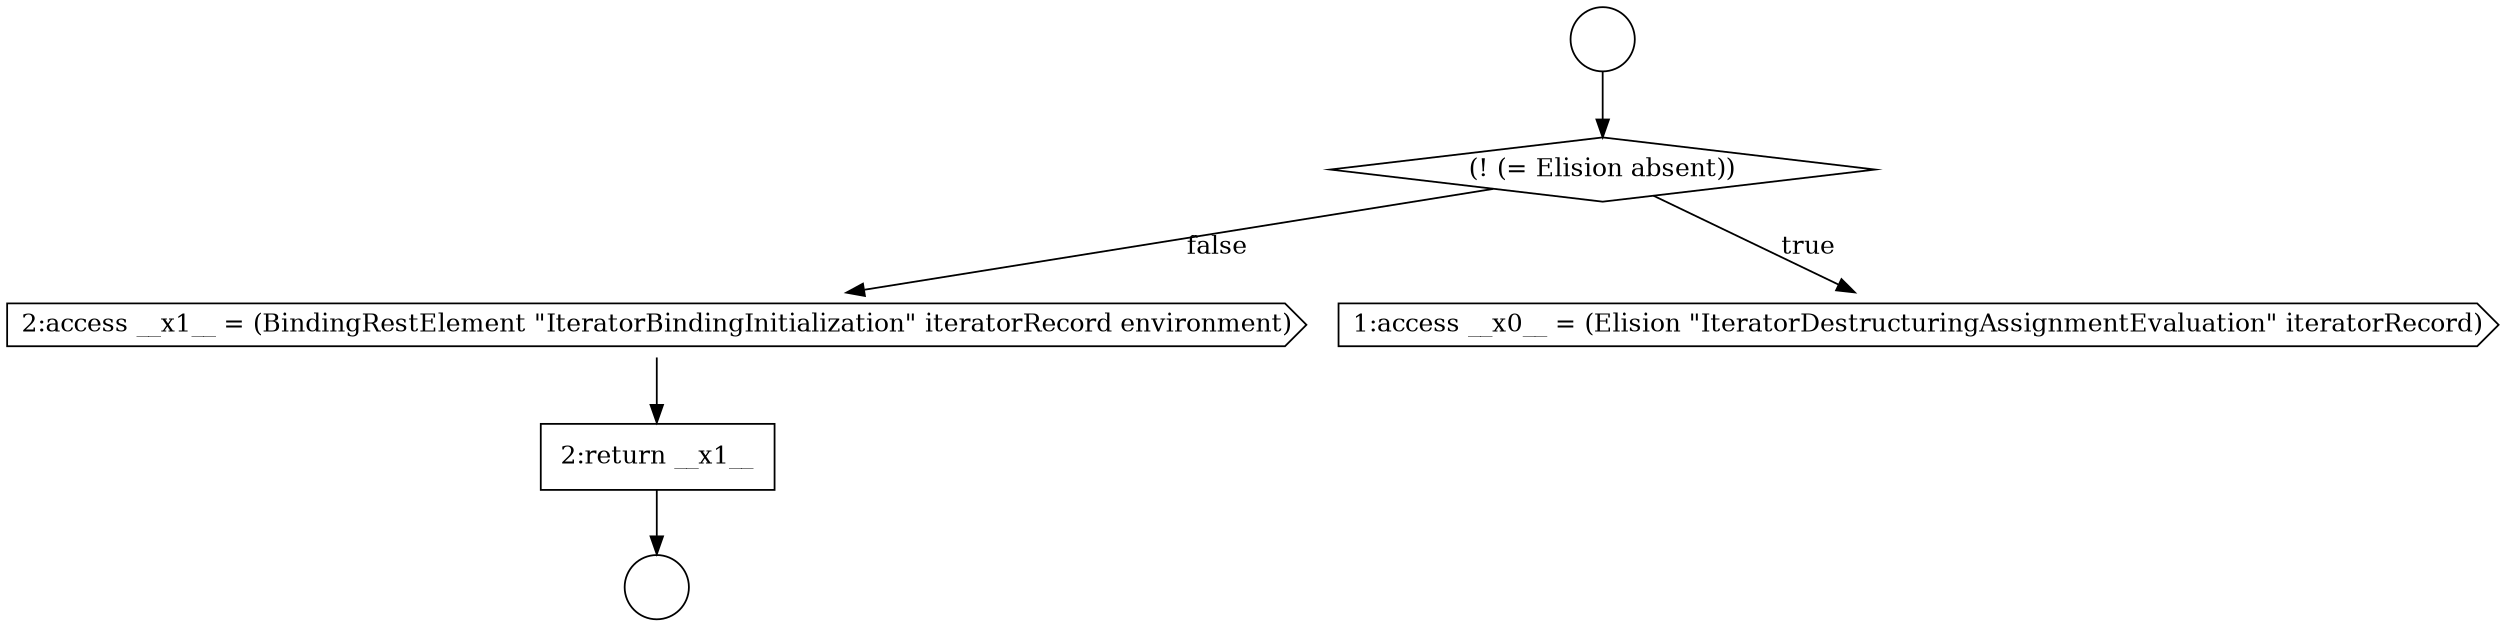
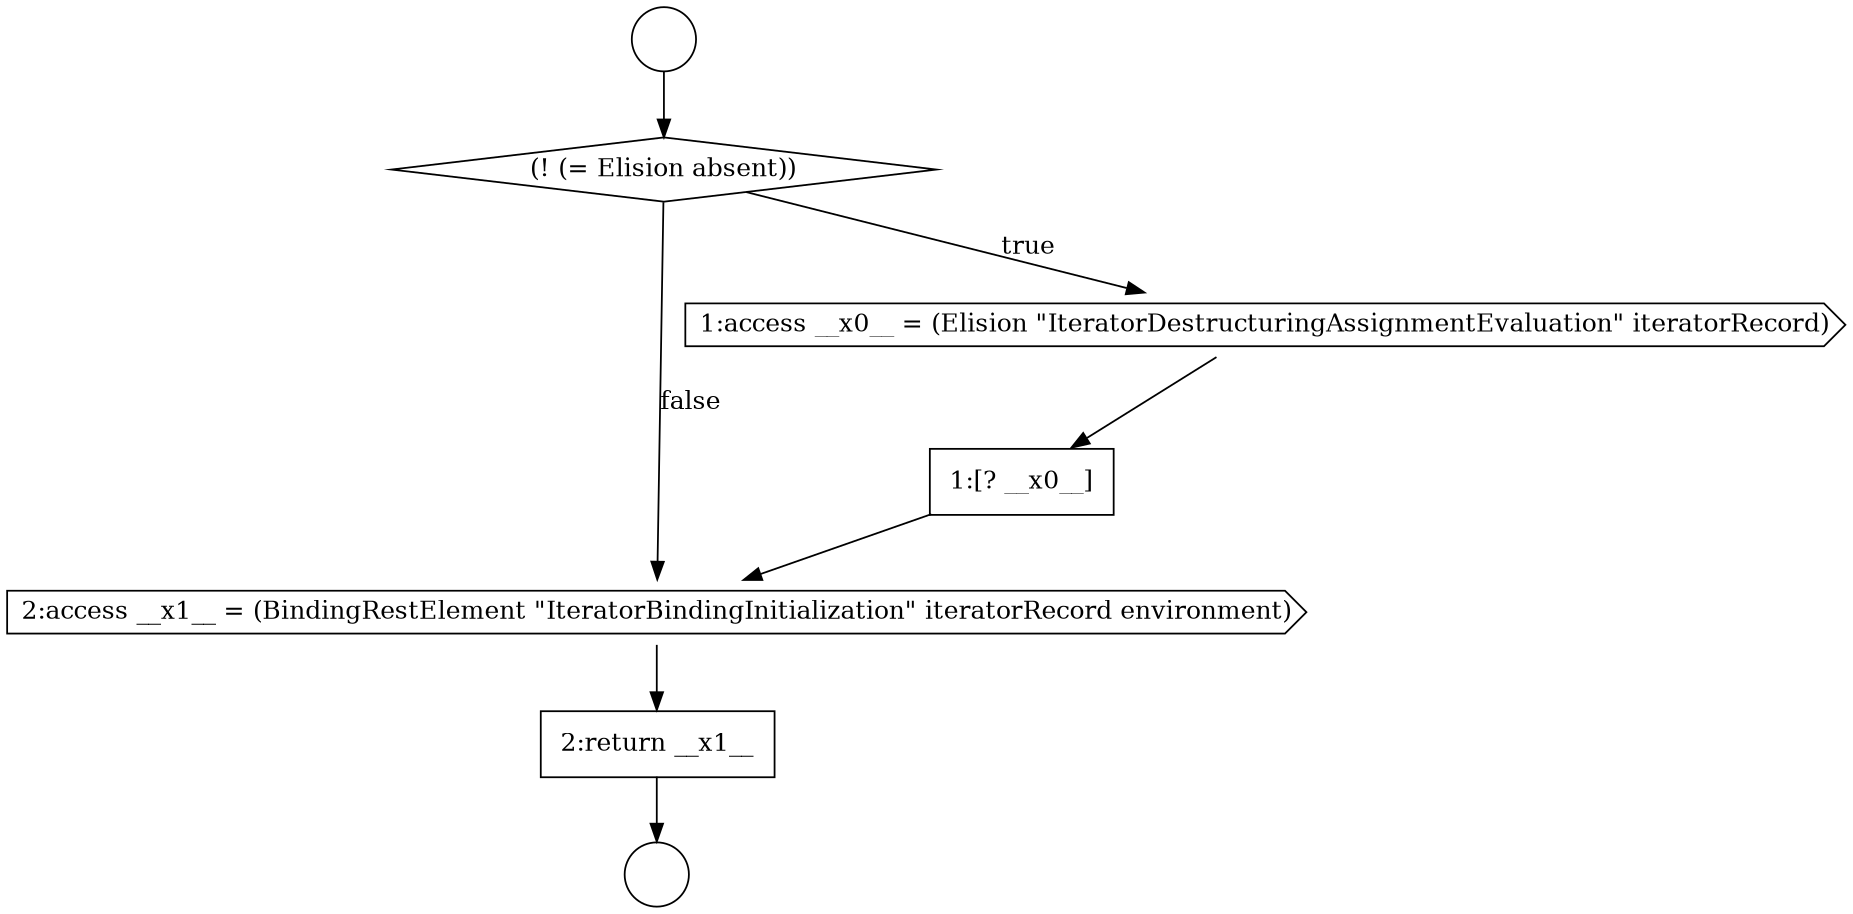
none -> (1021, 481)
